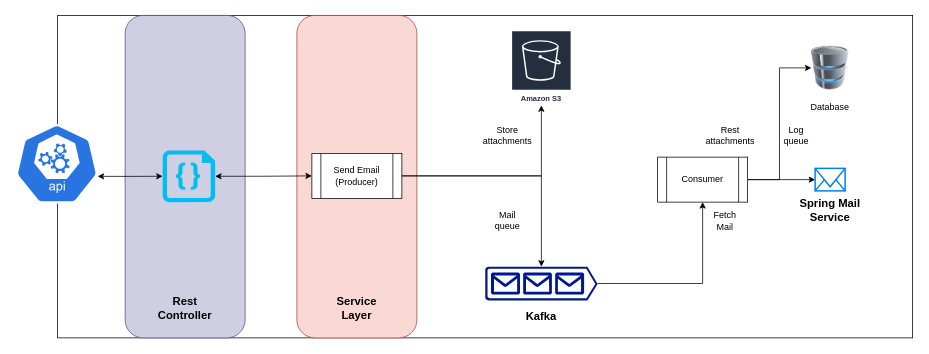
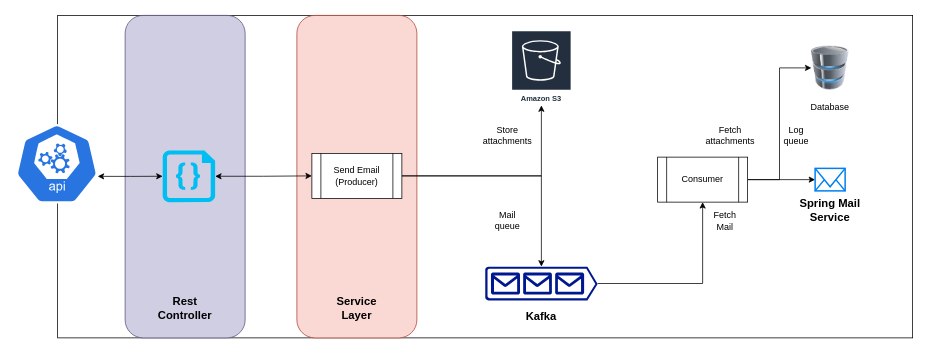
(730, 135) -> (730, 135)
